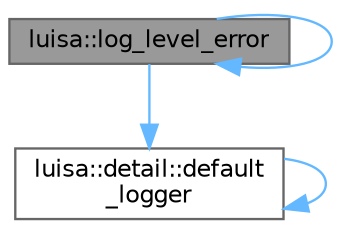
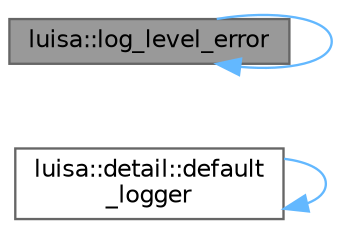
(149, 94) -> none
